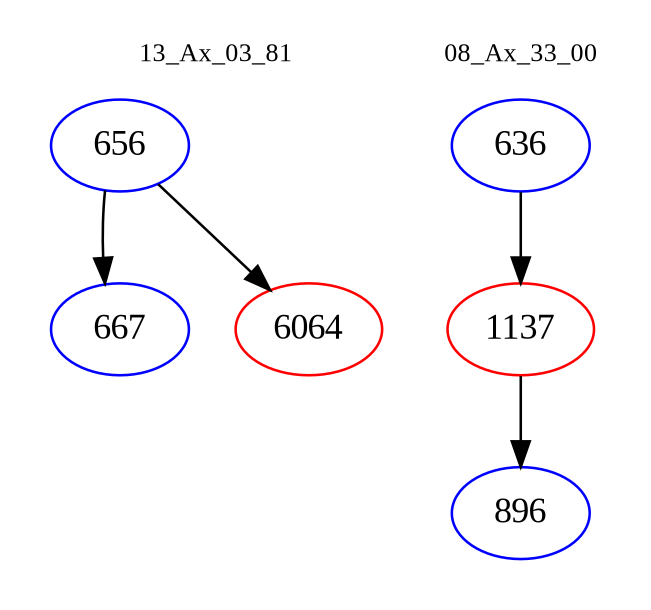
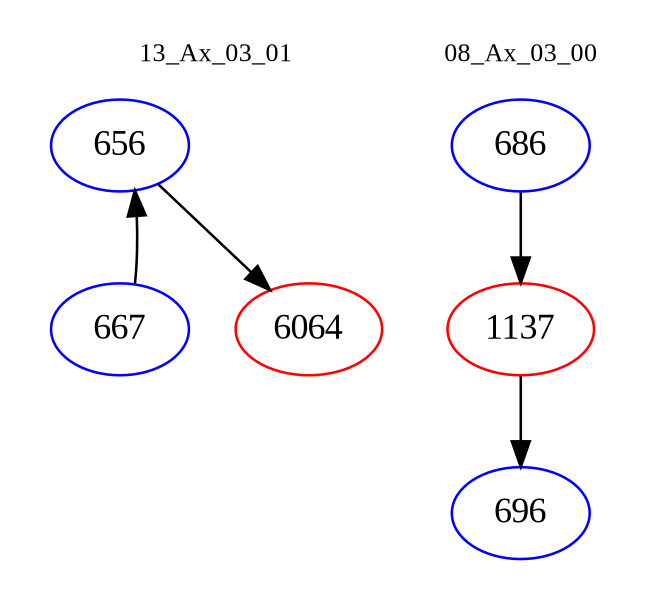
(217, 55) -> (217, 55)
(522, 55) -> (522, 55)
(521, 146) -> (521, 146)
(103, 224) -> (137, 250)
(521, 513) -> (521, 513)
